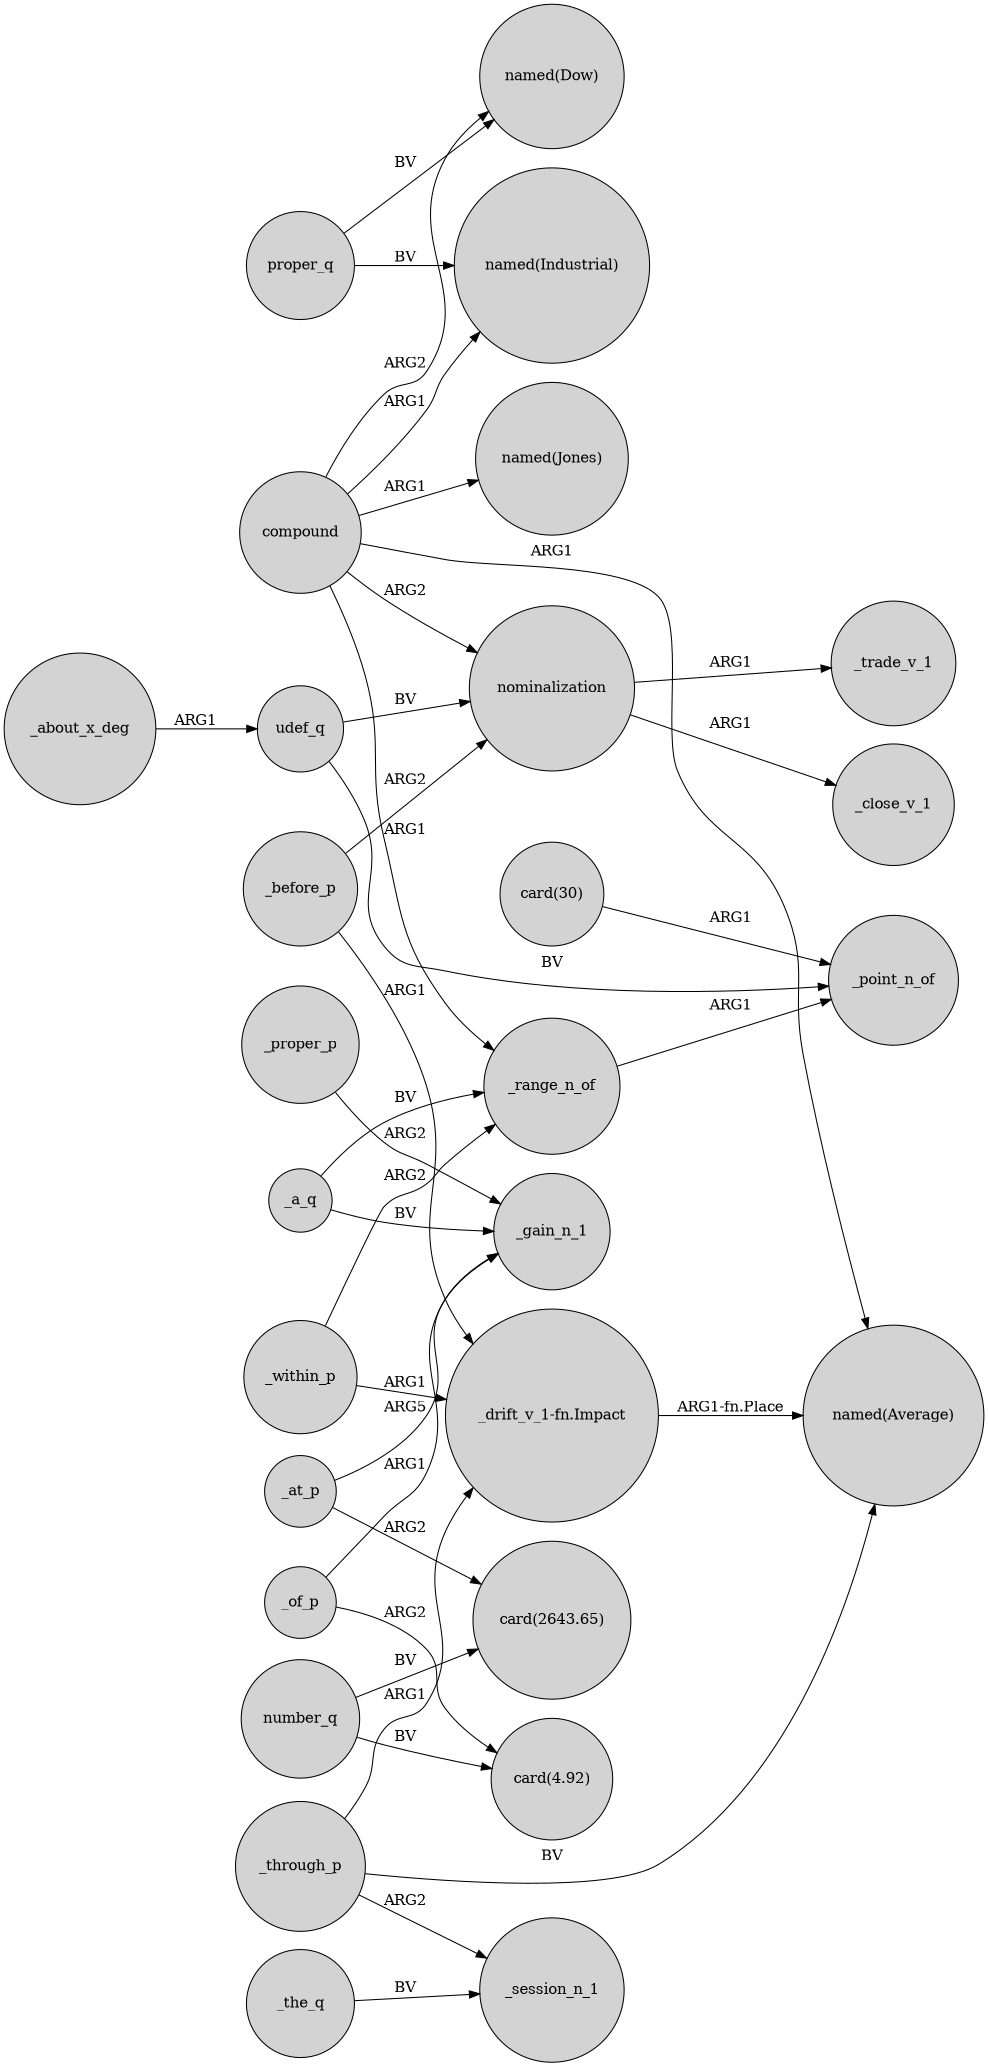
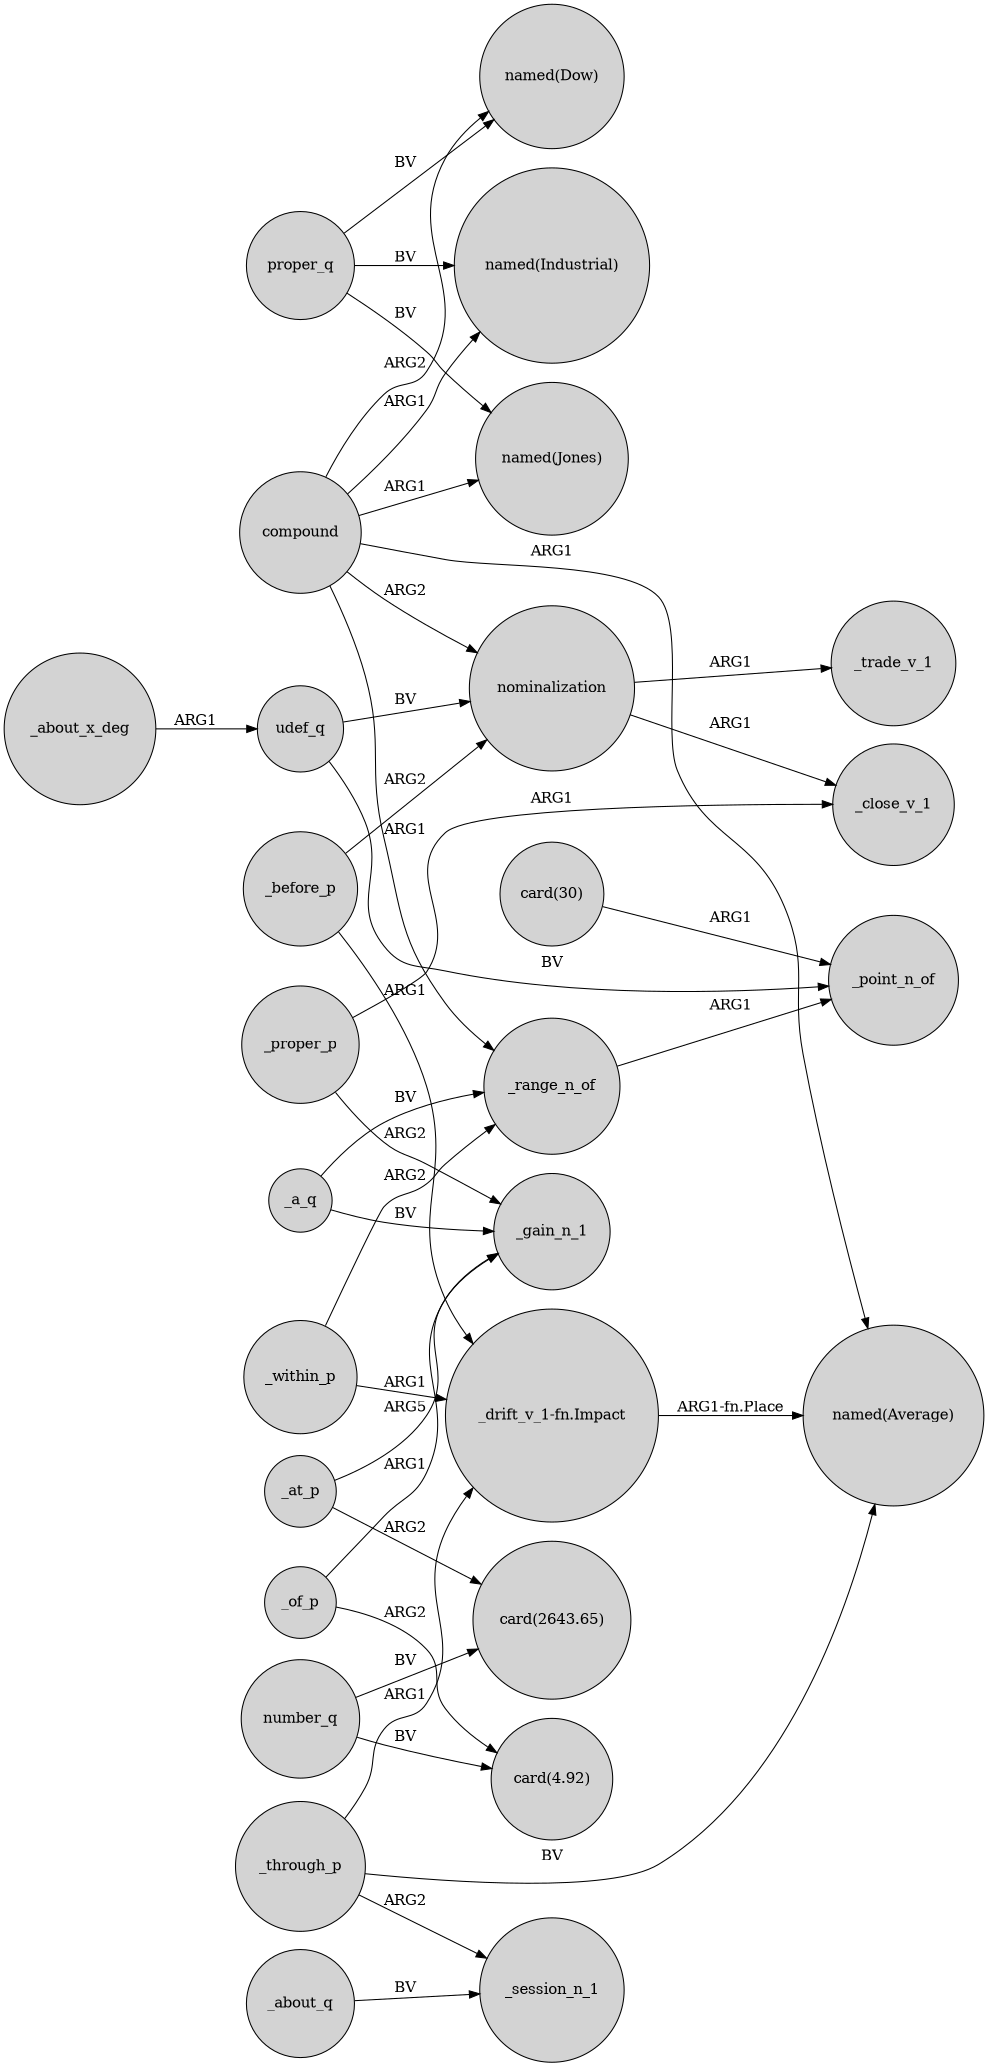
none -> (419, 345)
none -> (516, 816)
(300, 2004) -> (300, 2004)
